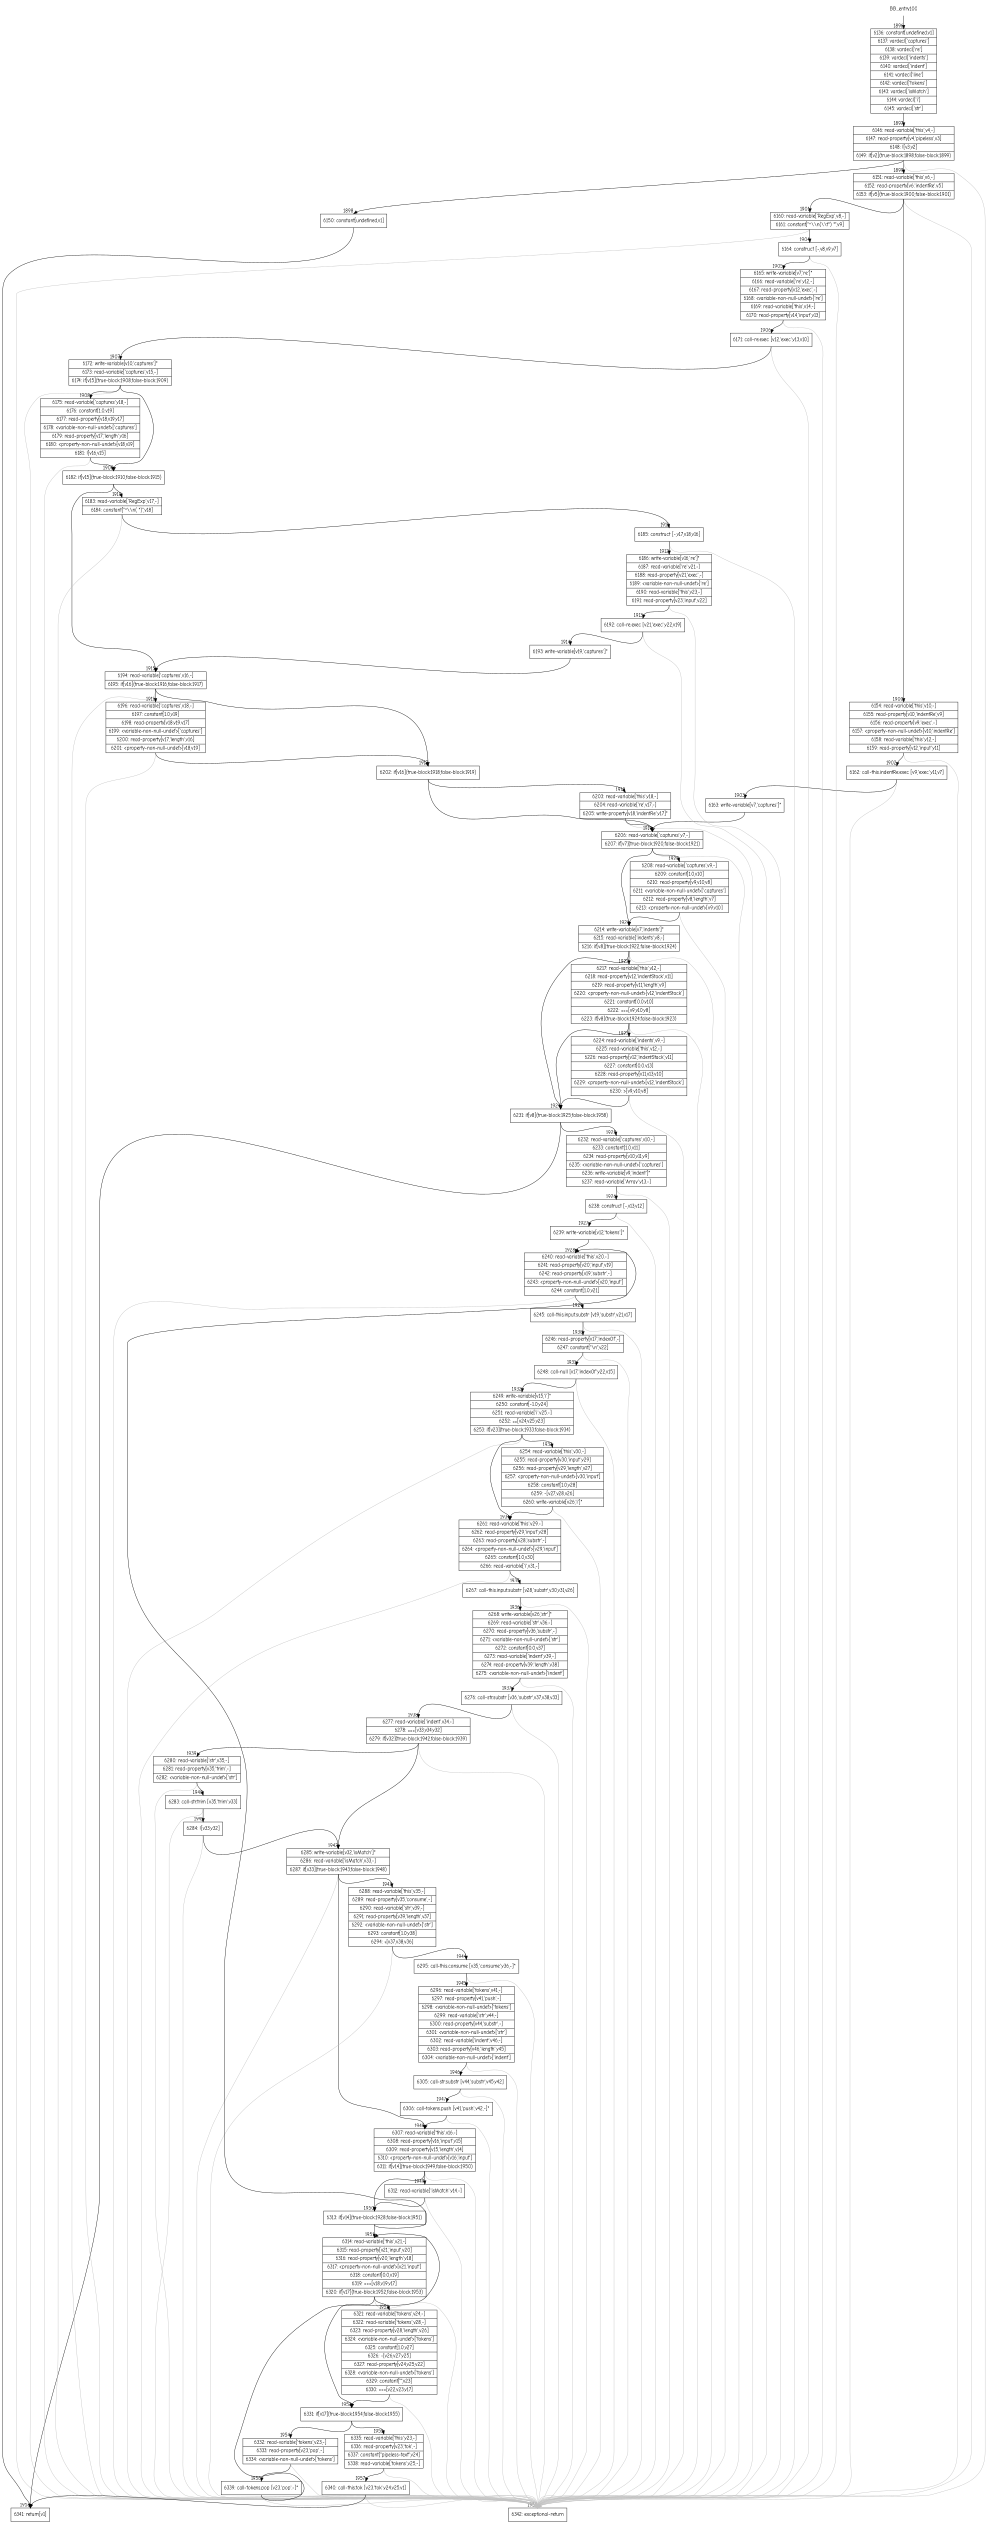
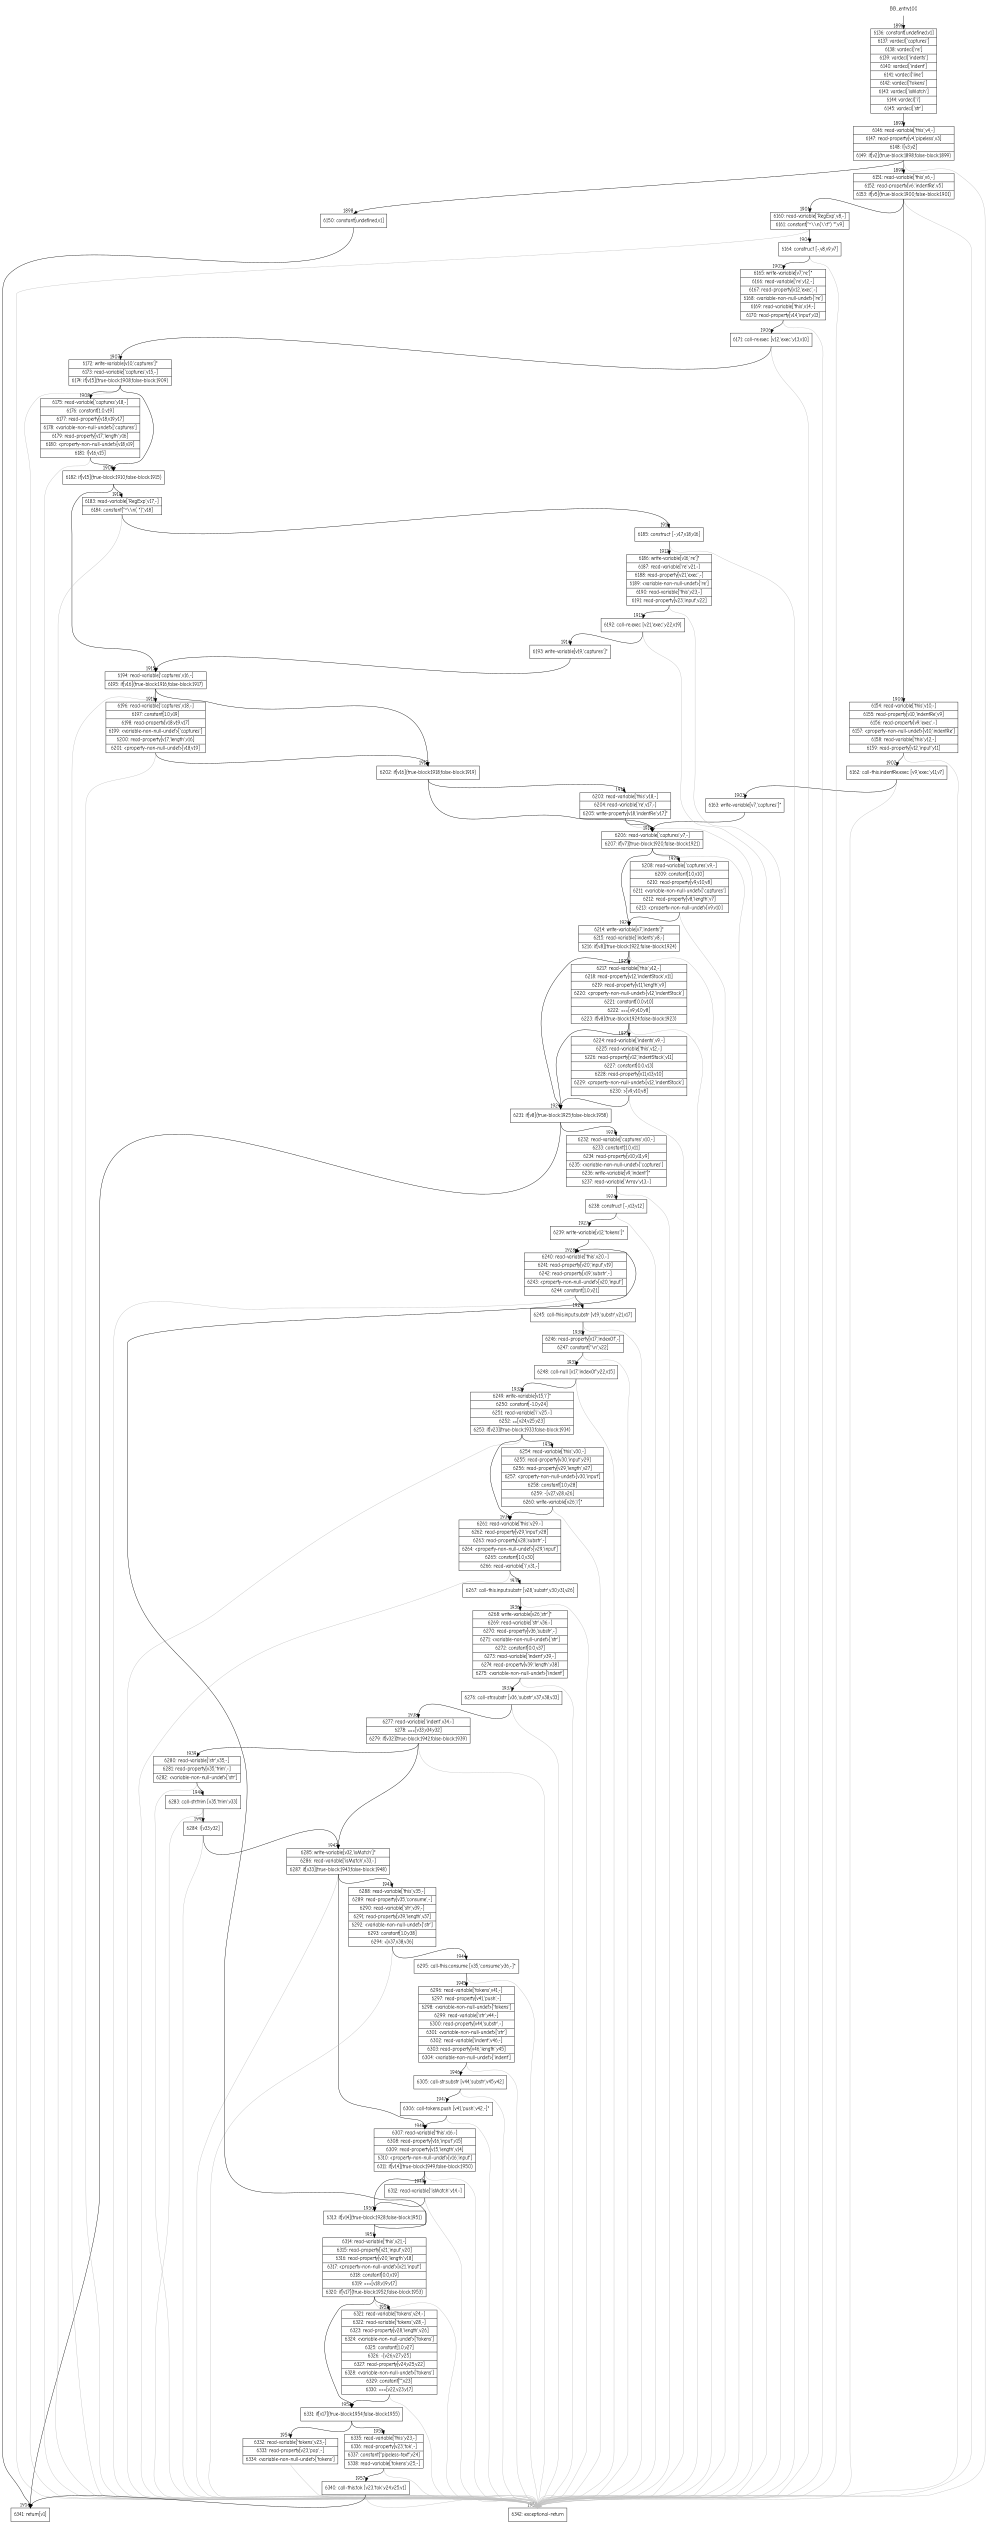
(261, 2488) -> none
